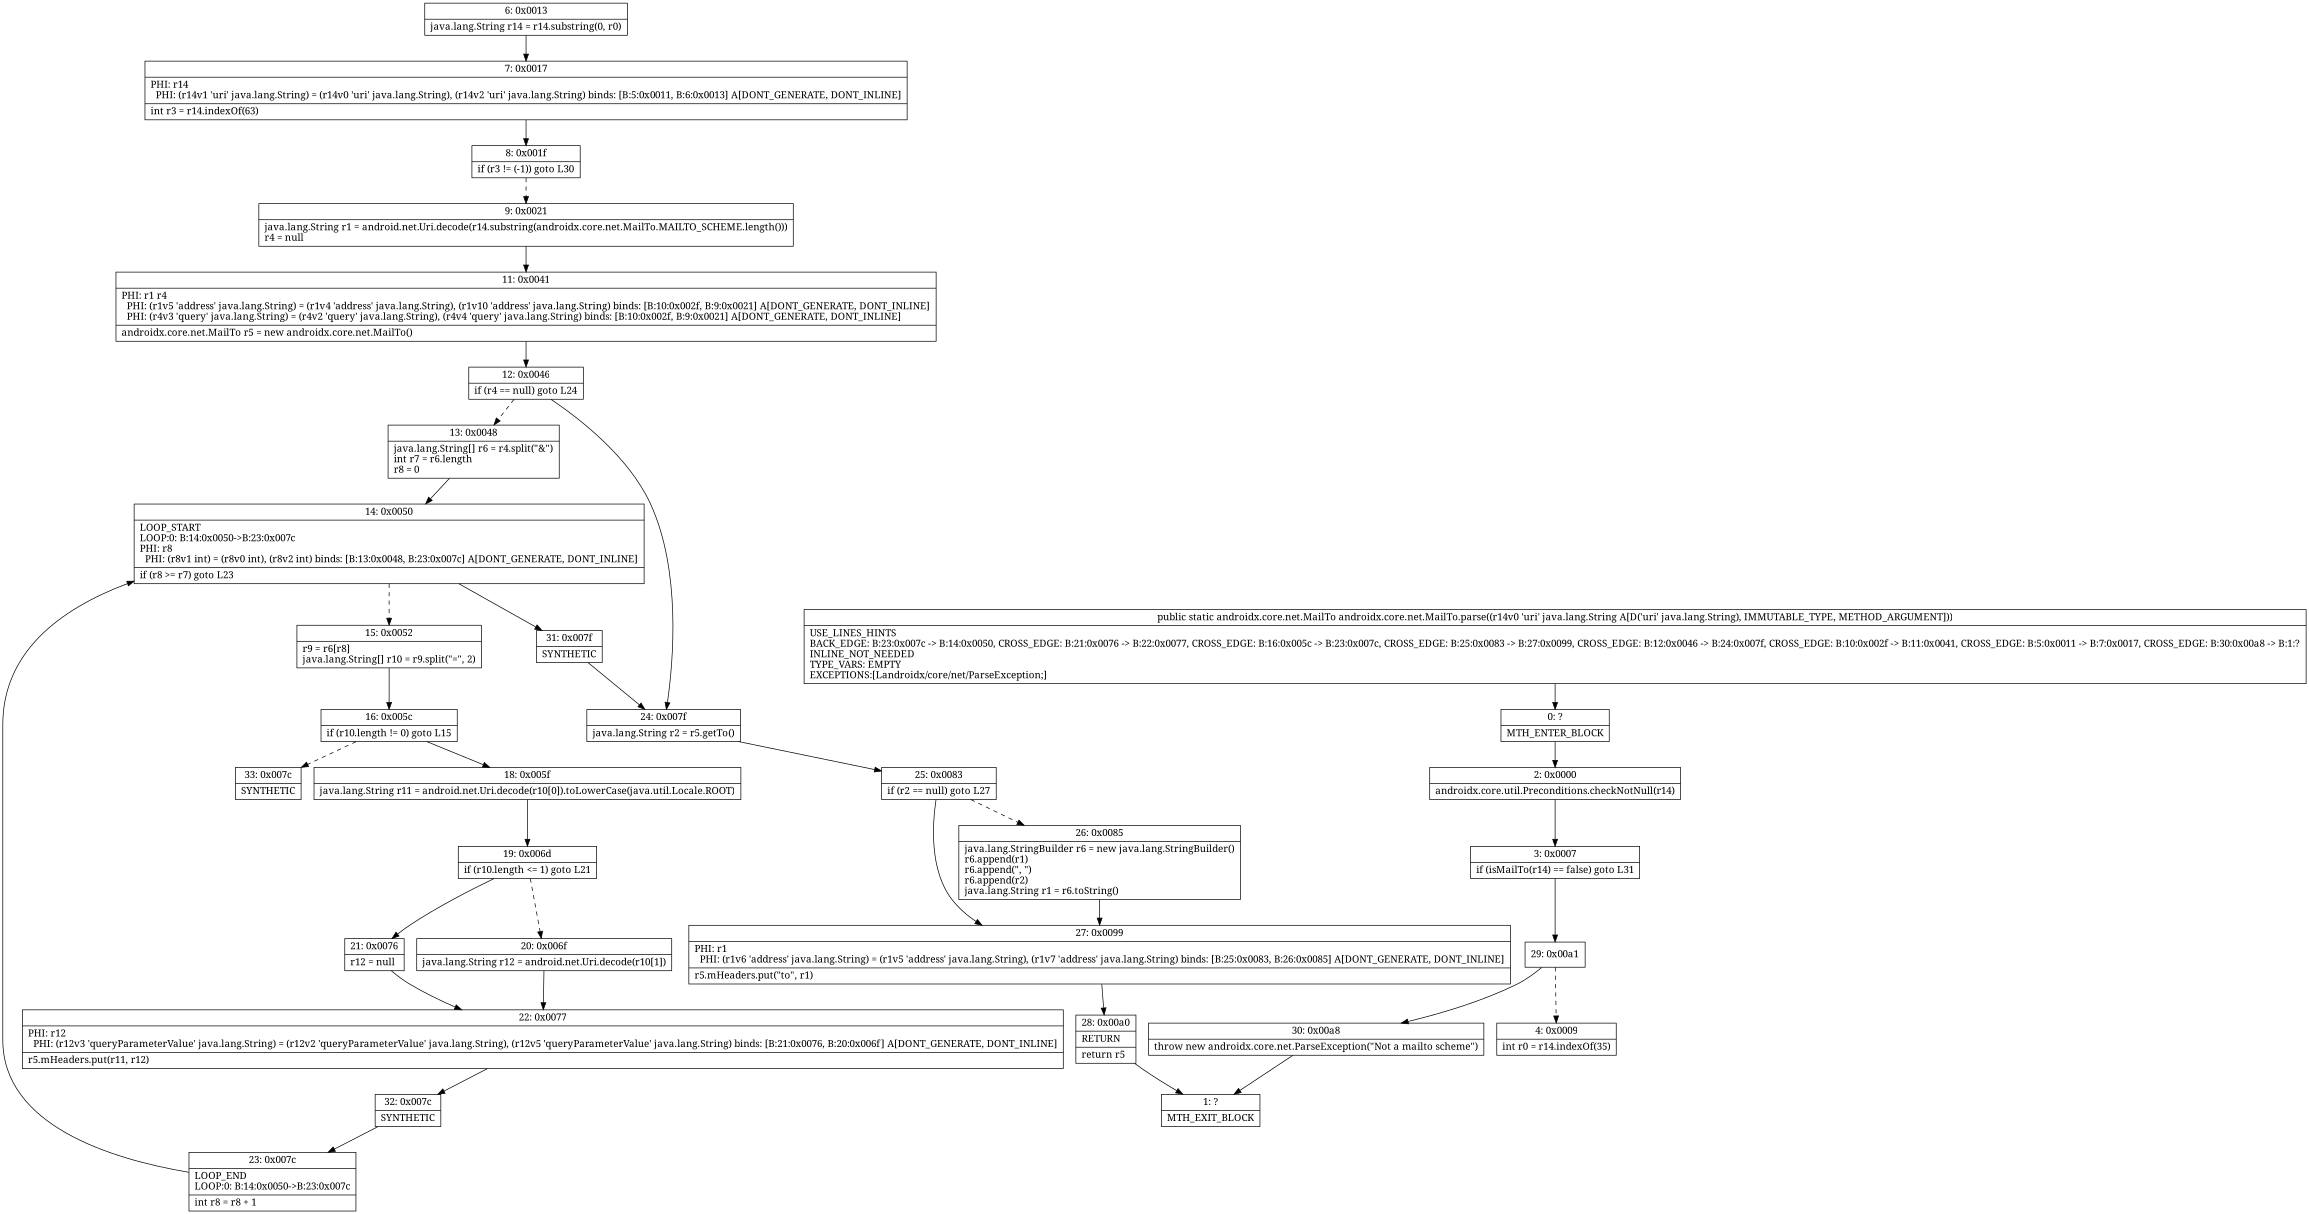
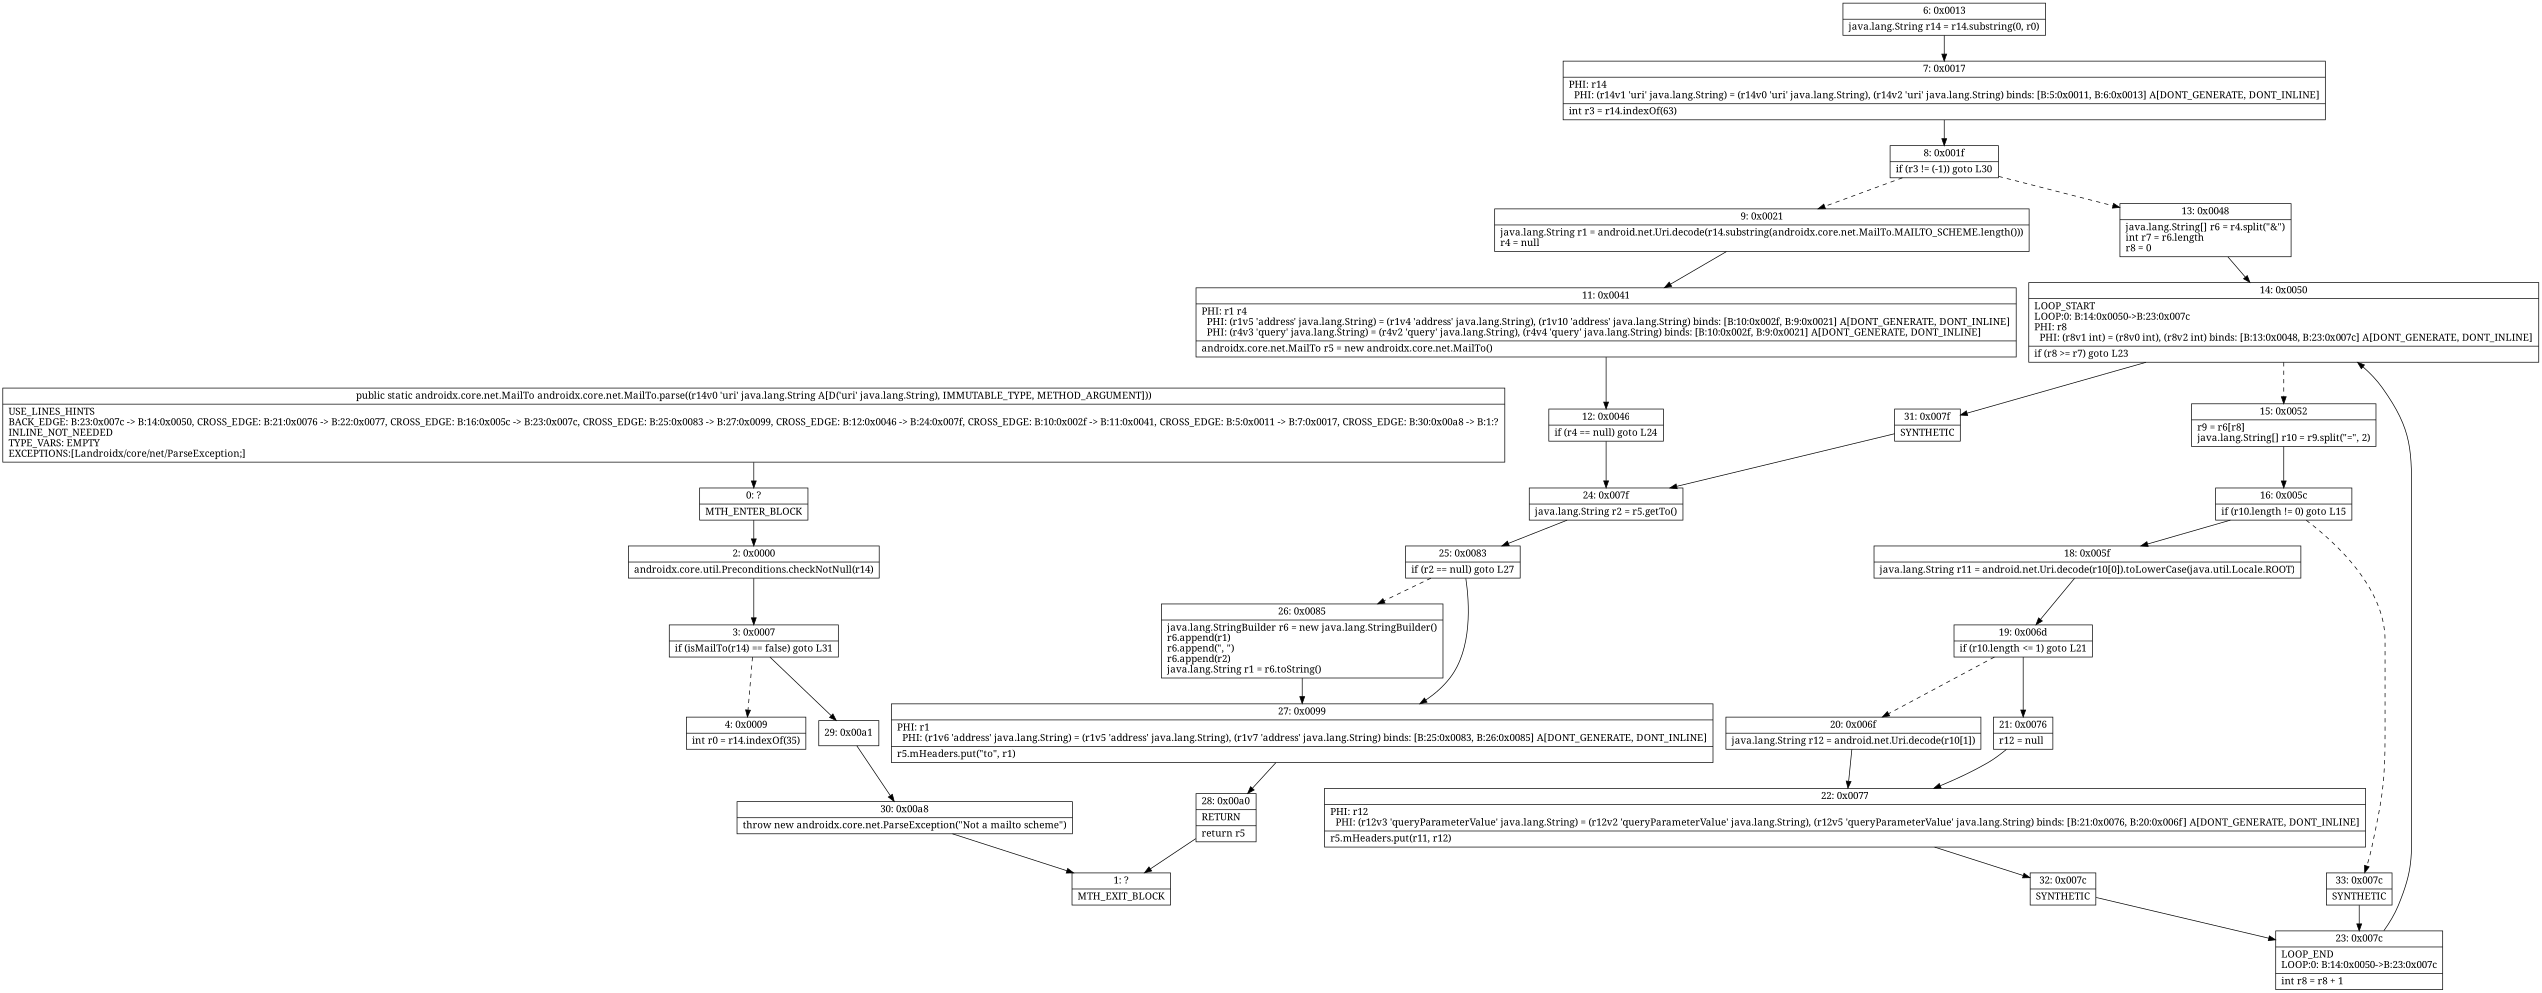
(506, 409) -> (2056, 191)
none -> (2359, 914)
(1556, 992) -> (750, 683)
